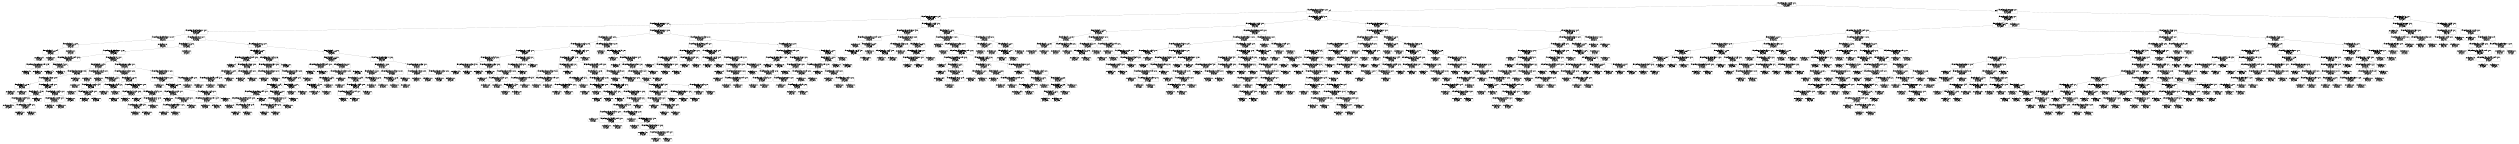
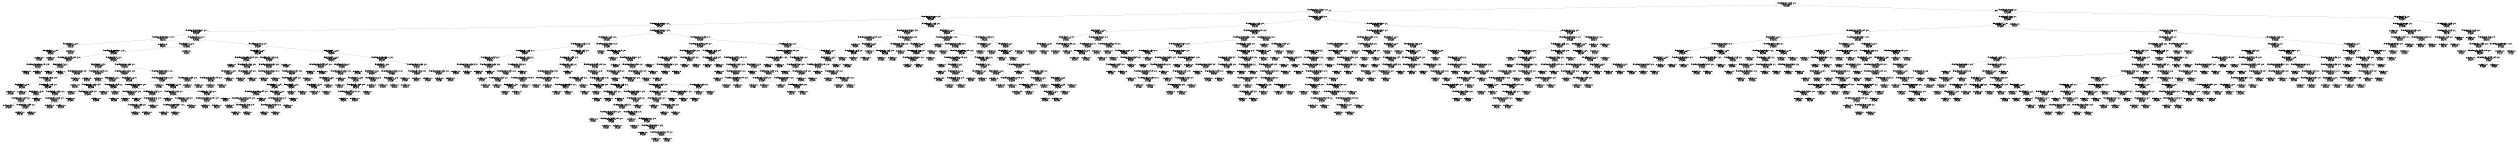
none -> (932, 52)
(585, 59) -> none
none -> (854, 59)
(881, 59) -> (881, 59)
(533, 66) -> none
none -> (2234, 66)
none -> (1371, 79)
none -> (961, 86)
none -> (1942, 86)
(1445, 93) -> none
(85, 100) -> none
